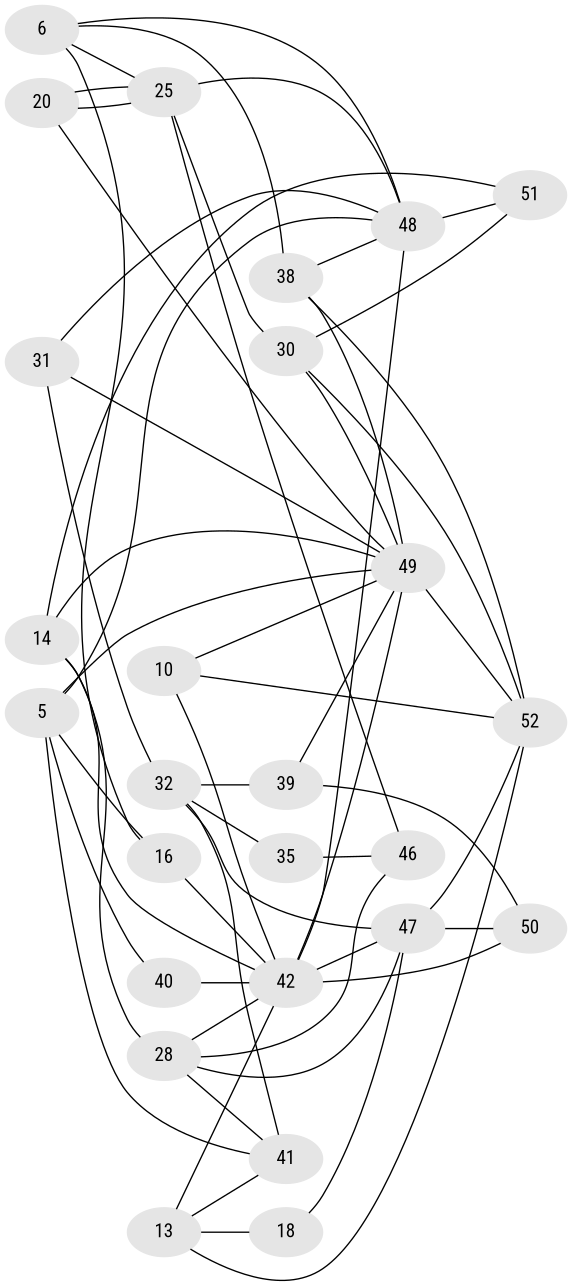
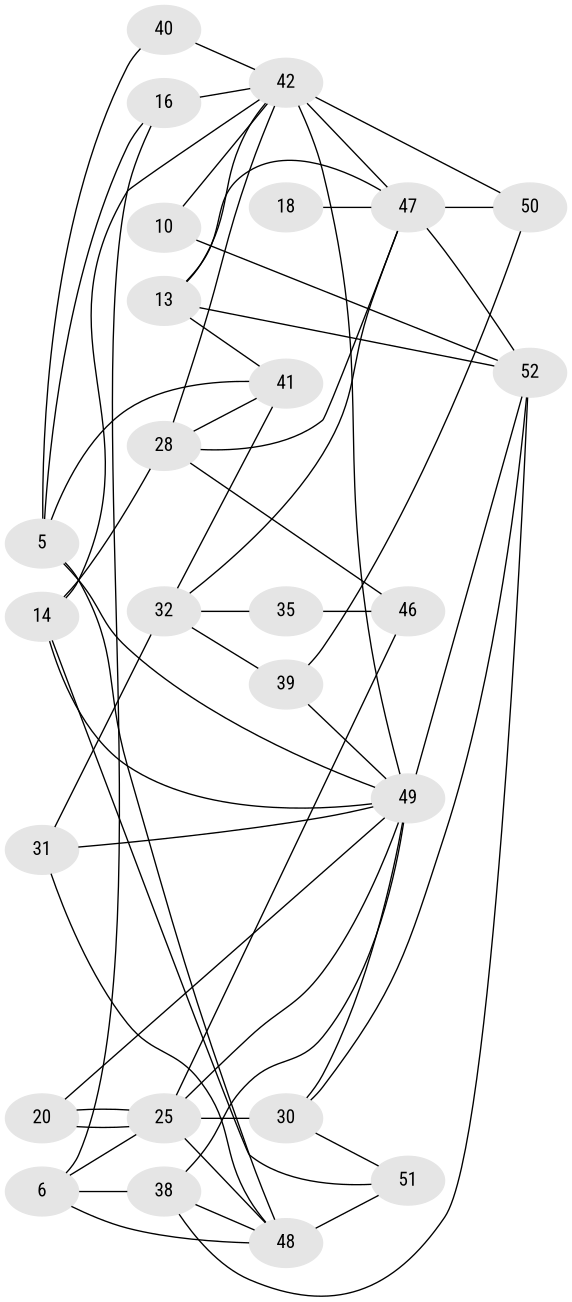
(361, 607) -> none
(286, 619) -> (317, 979)
(225, 1232) -> (266, 164)
